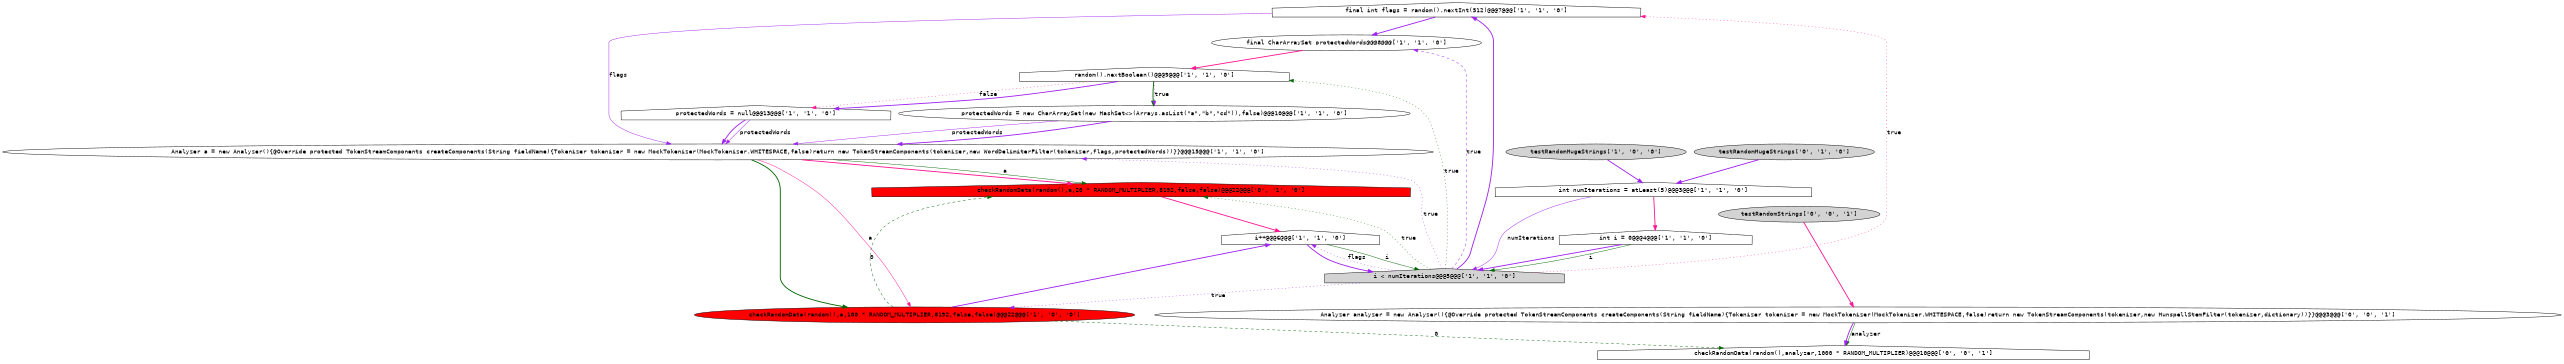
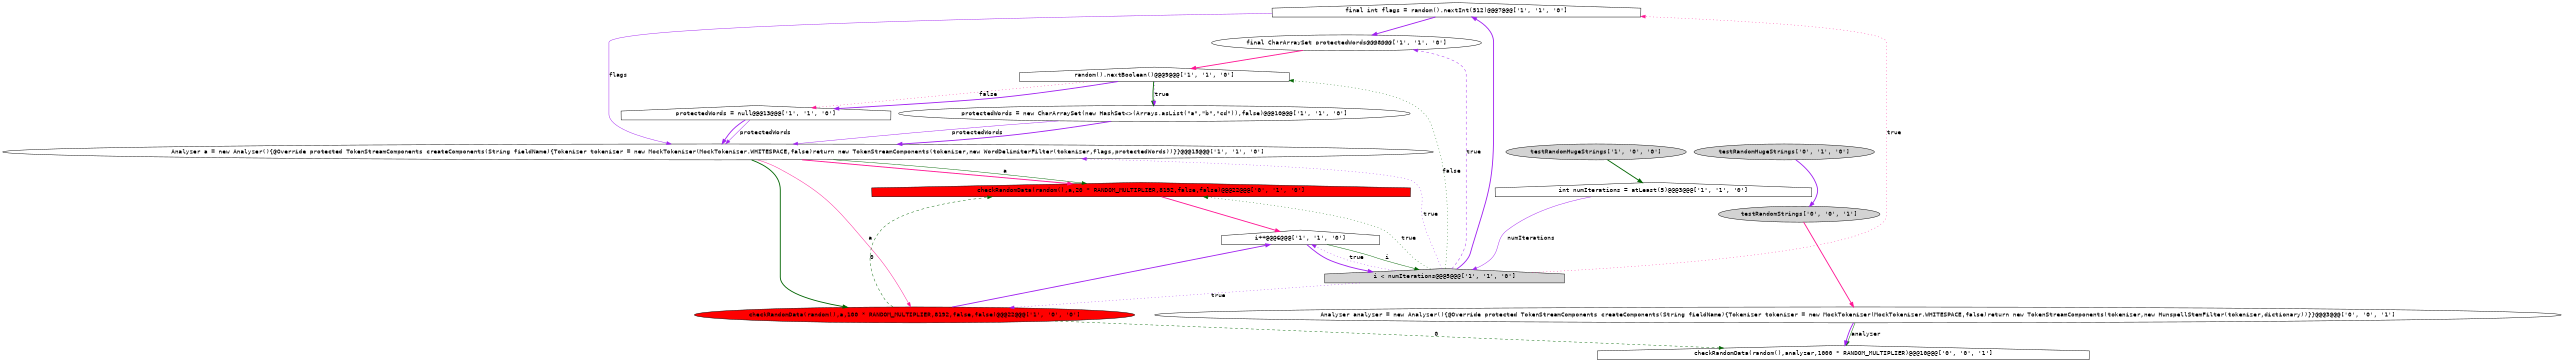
(1623, 170) -> (1623, 170)
(1452, 171) -> (1452, 171)
(1720, 171) -> (1814, 179)
(1656, 238) -> none
(1357, 257) -> (1357, 257)
